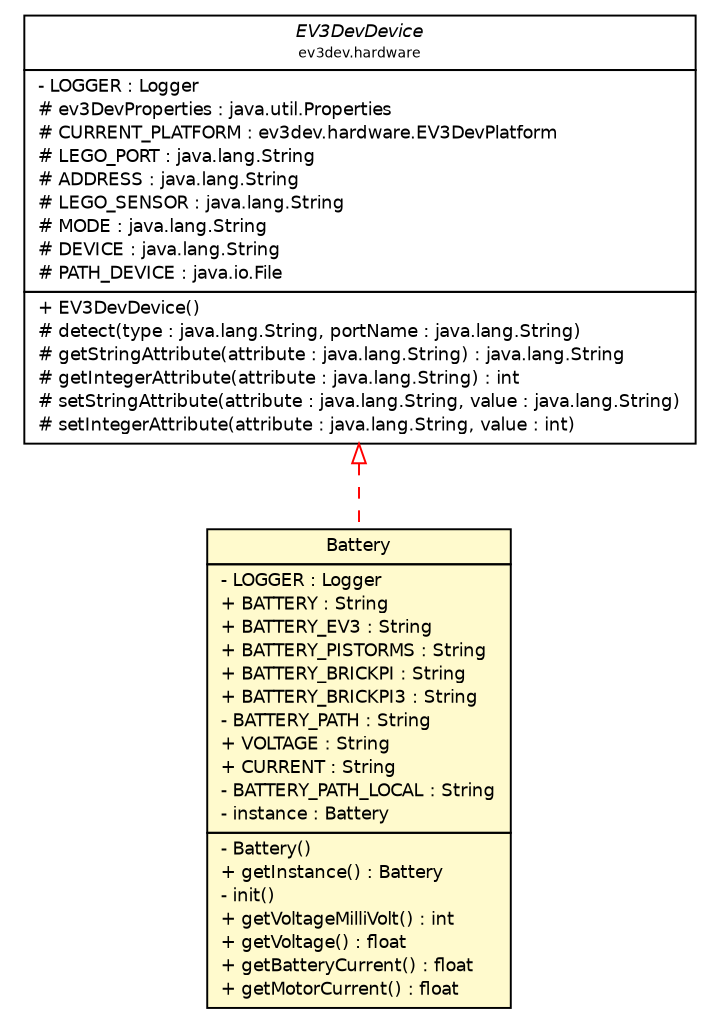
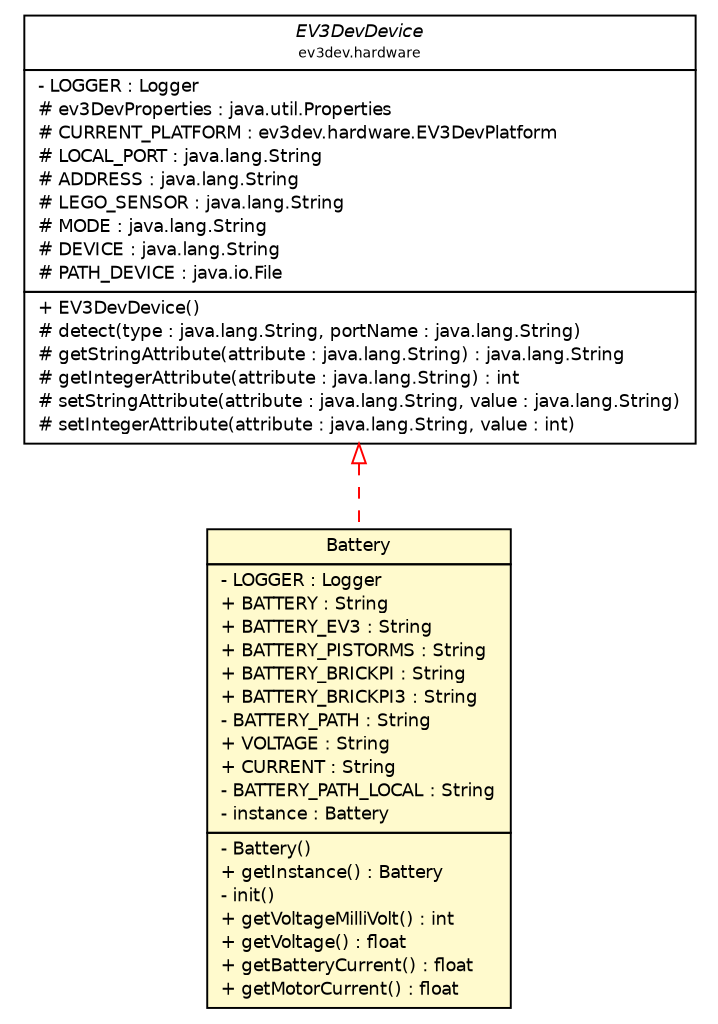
(177, 157) -> (181, 157)
